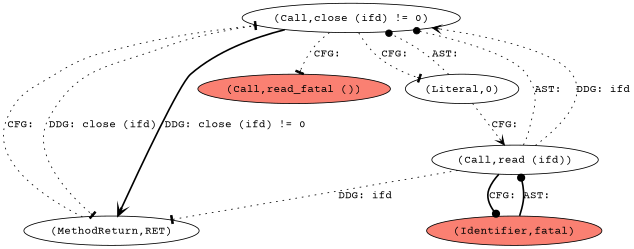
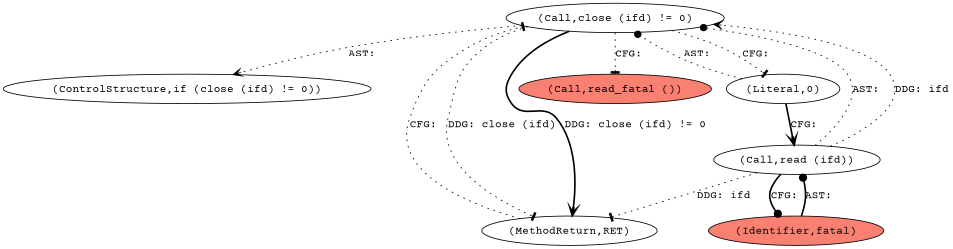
none -> (187, 89)
(486, 121) -> (789, 120)
